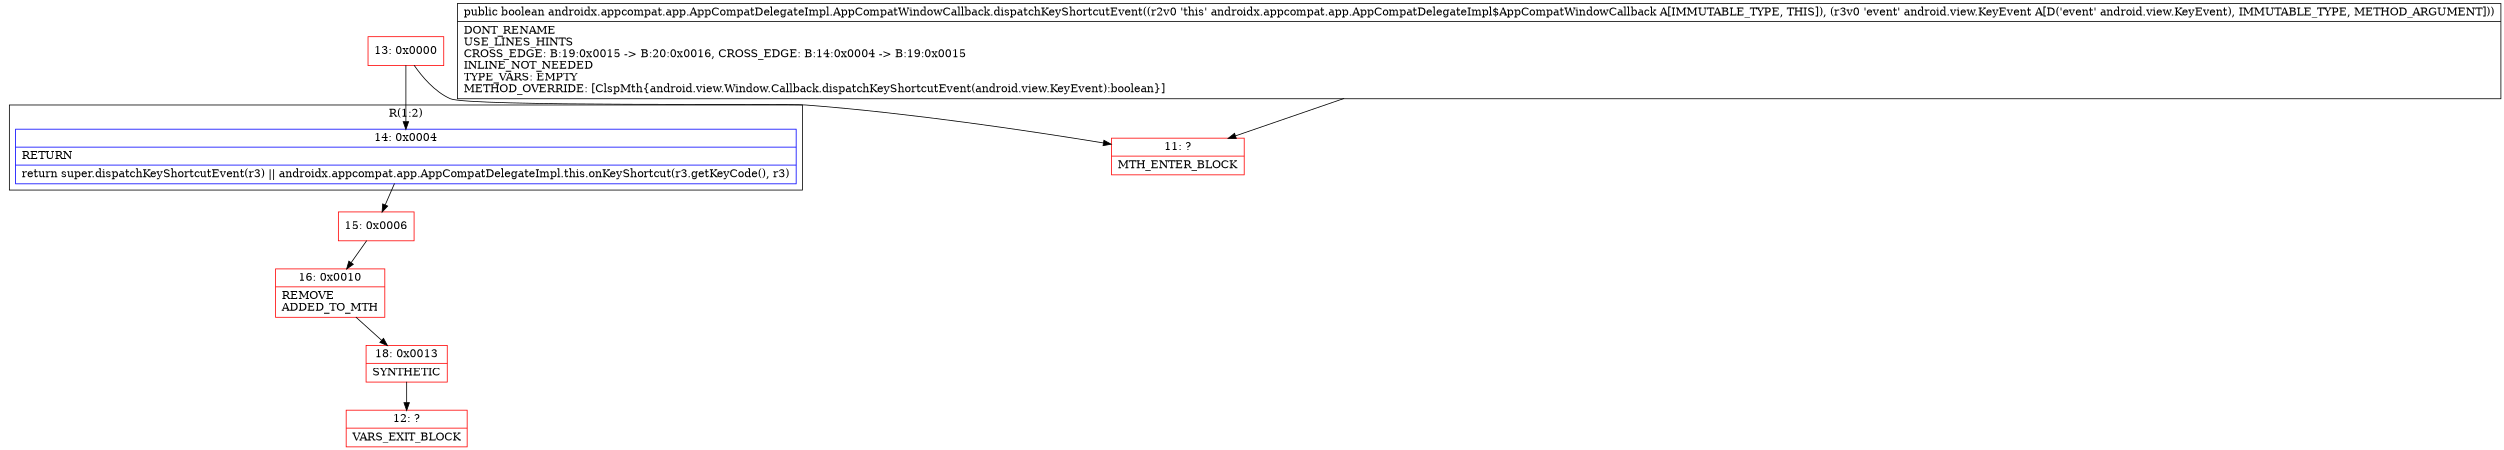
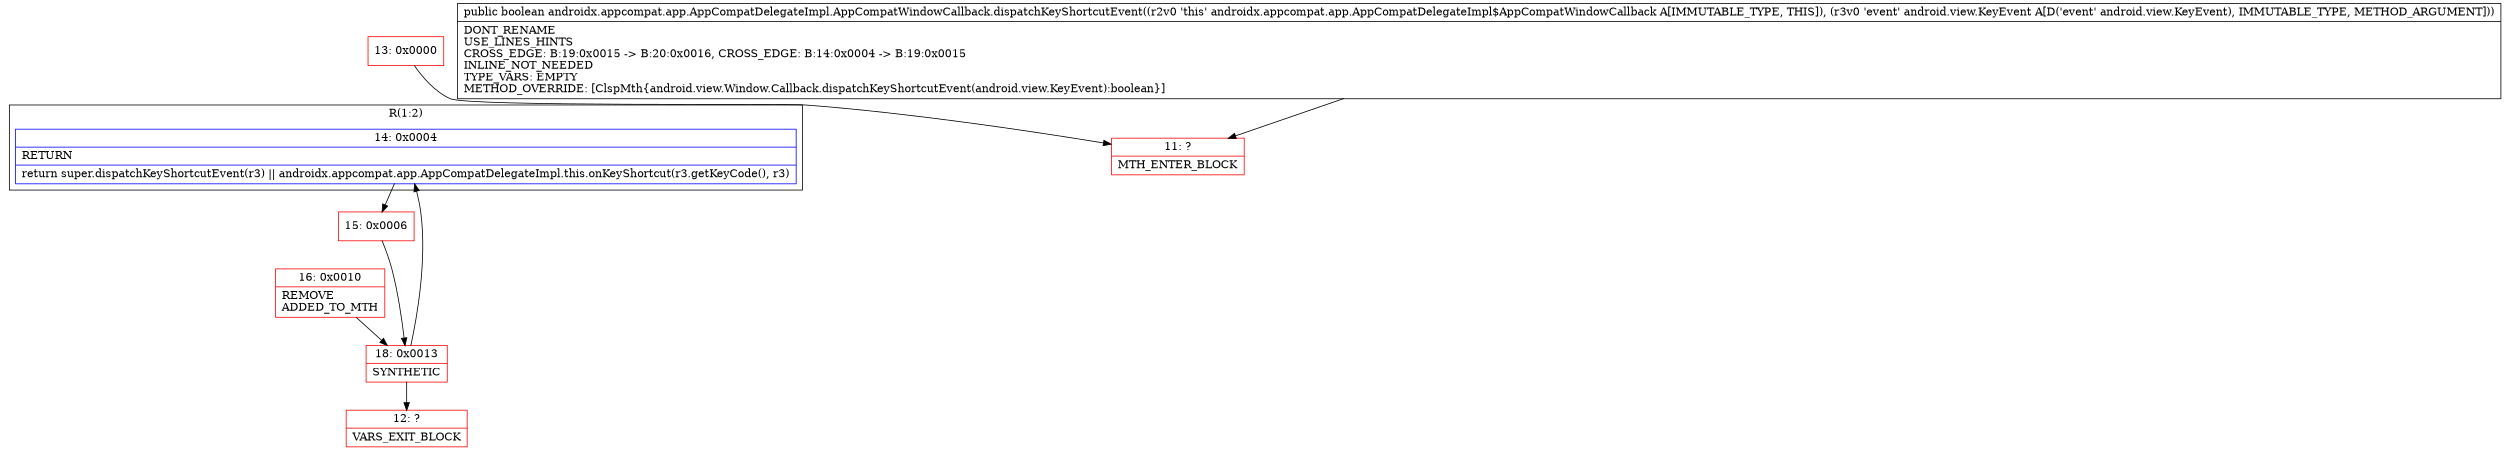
(406, 93) -> (422, 269)
(359, 252) -> (396, 288)
